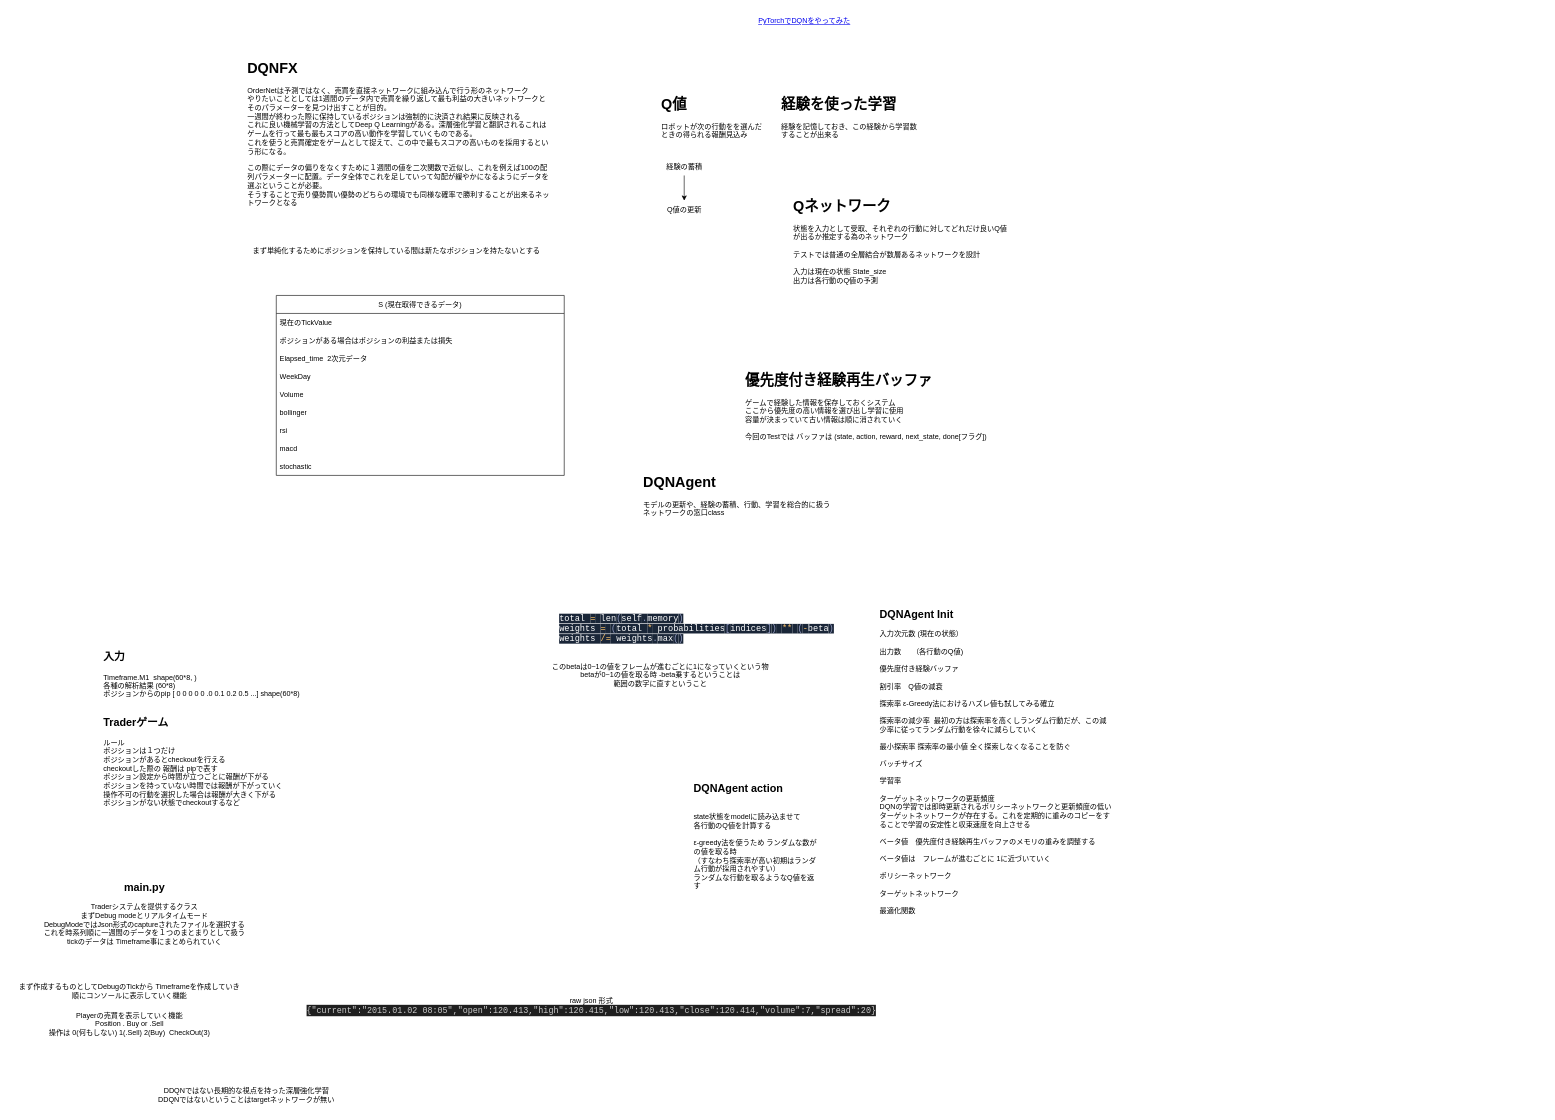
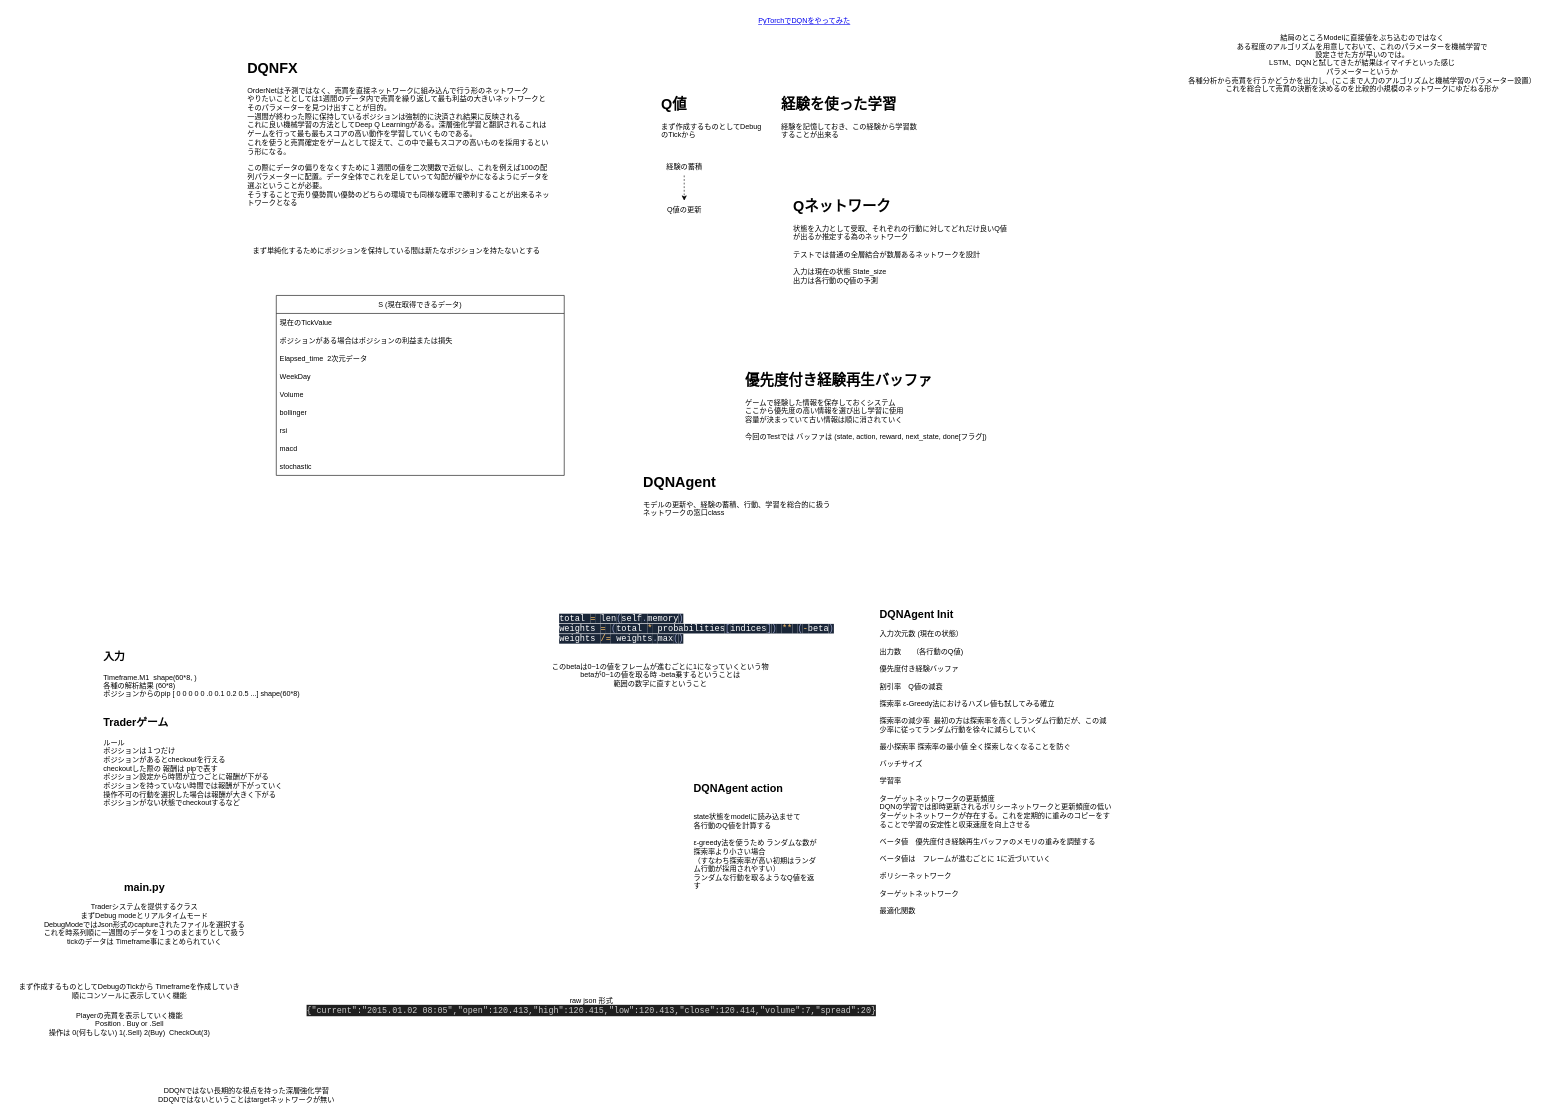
none -> (1362, 63)
(715, 109) -> (715, 109)
(684, 186) -> (684, 186)
(757, 817) -> (757, 817)
